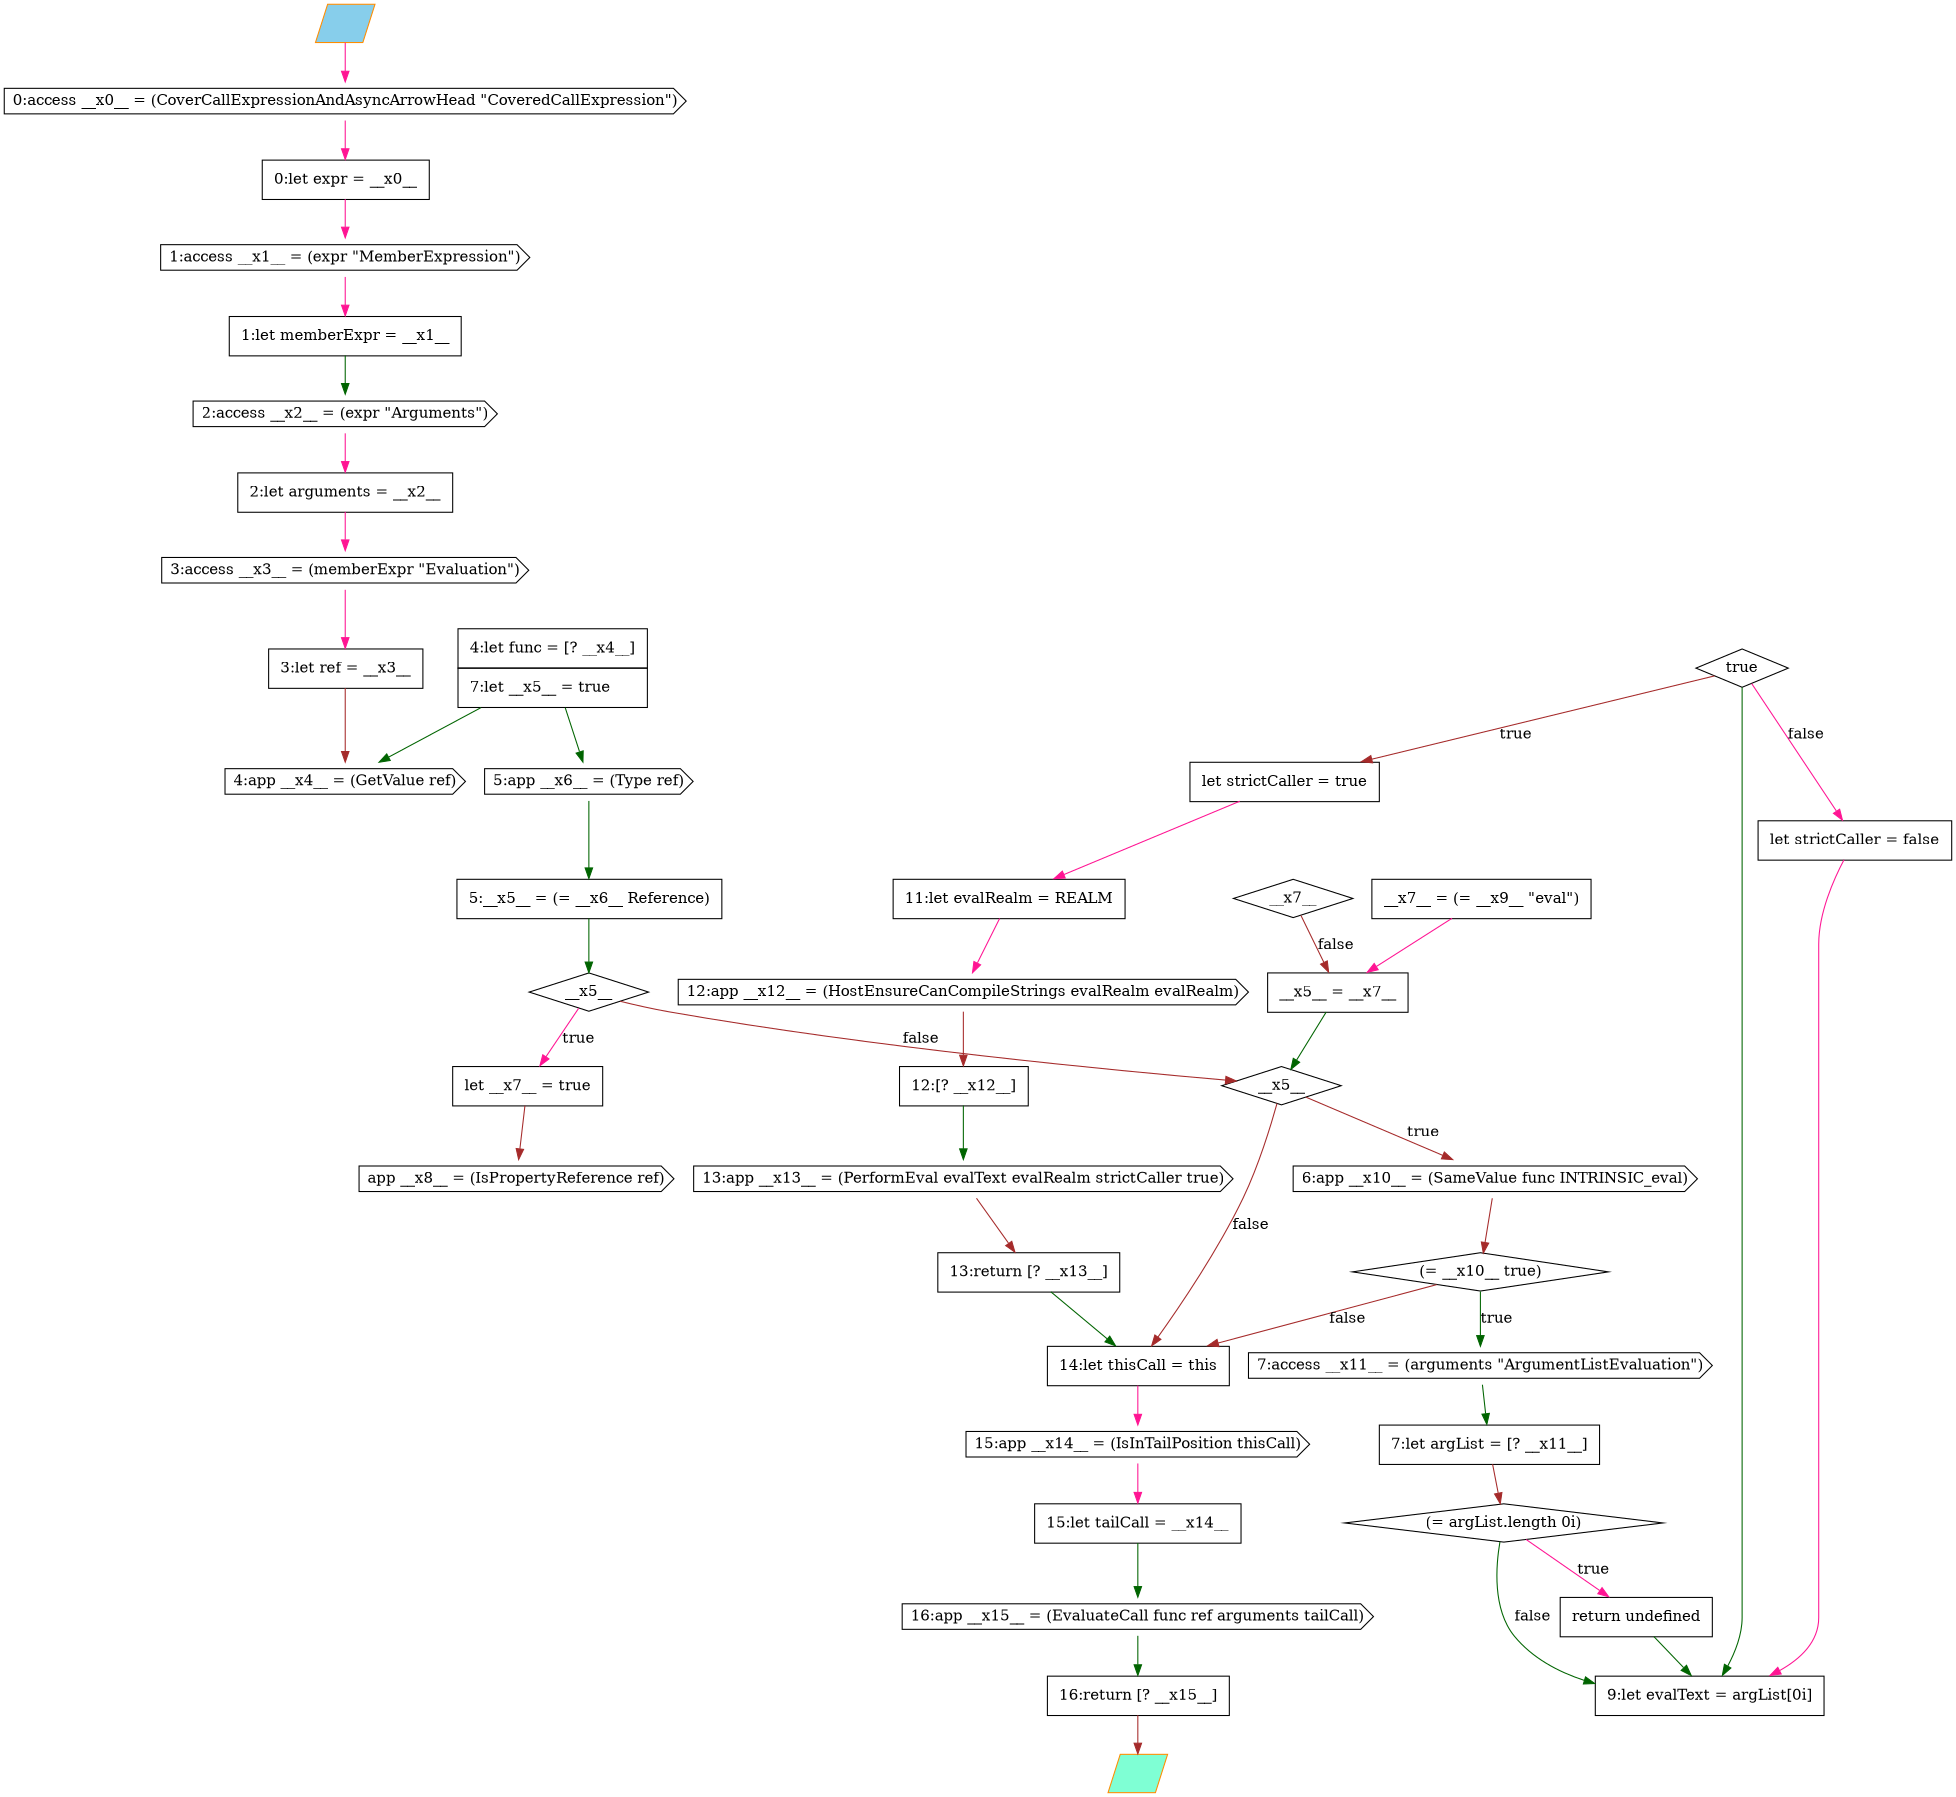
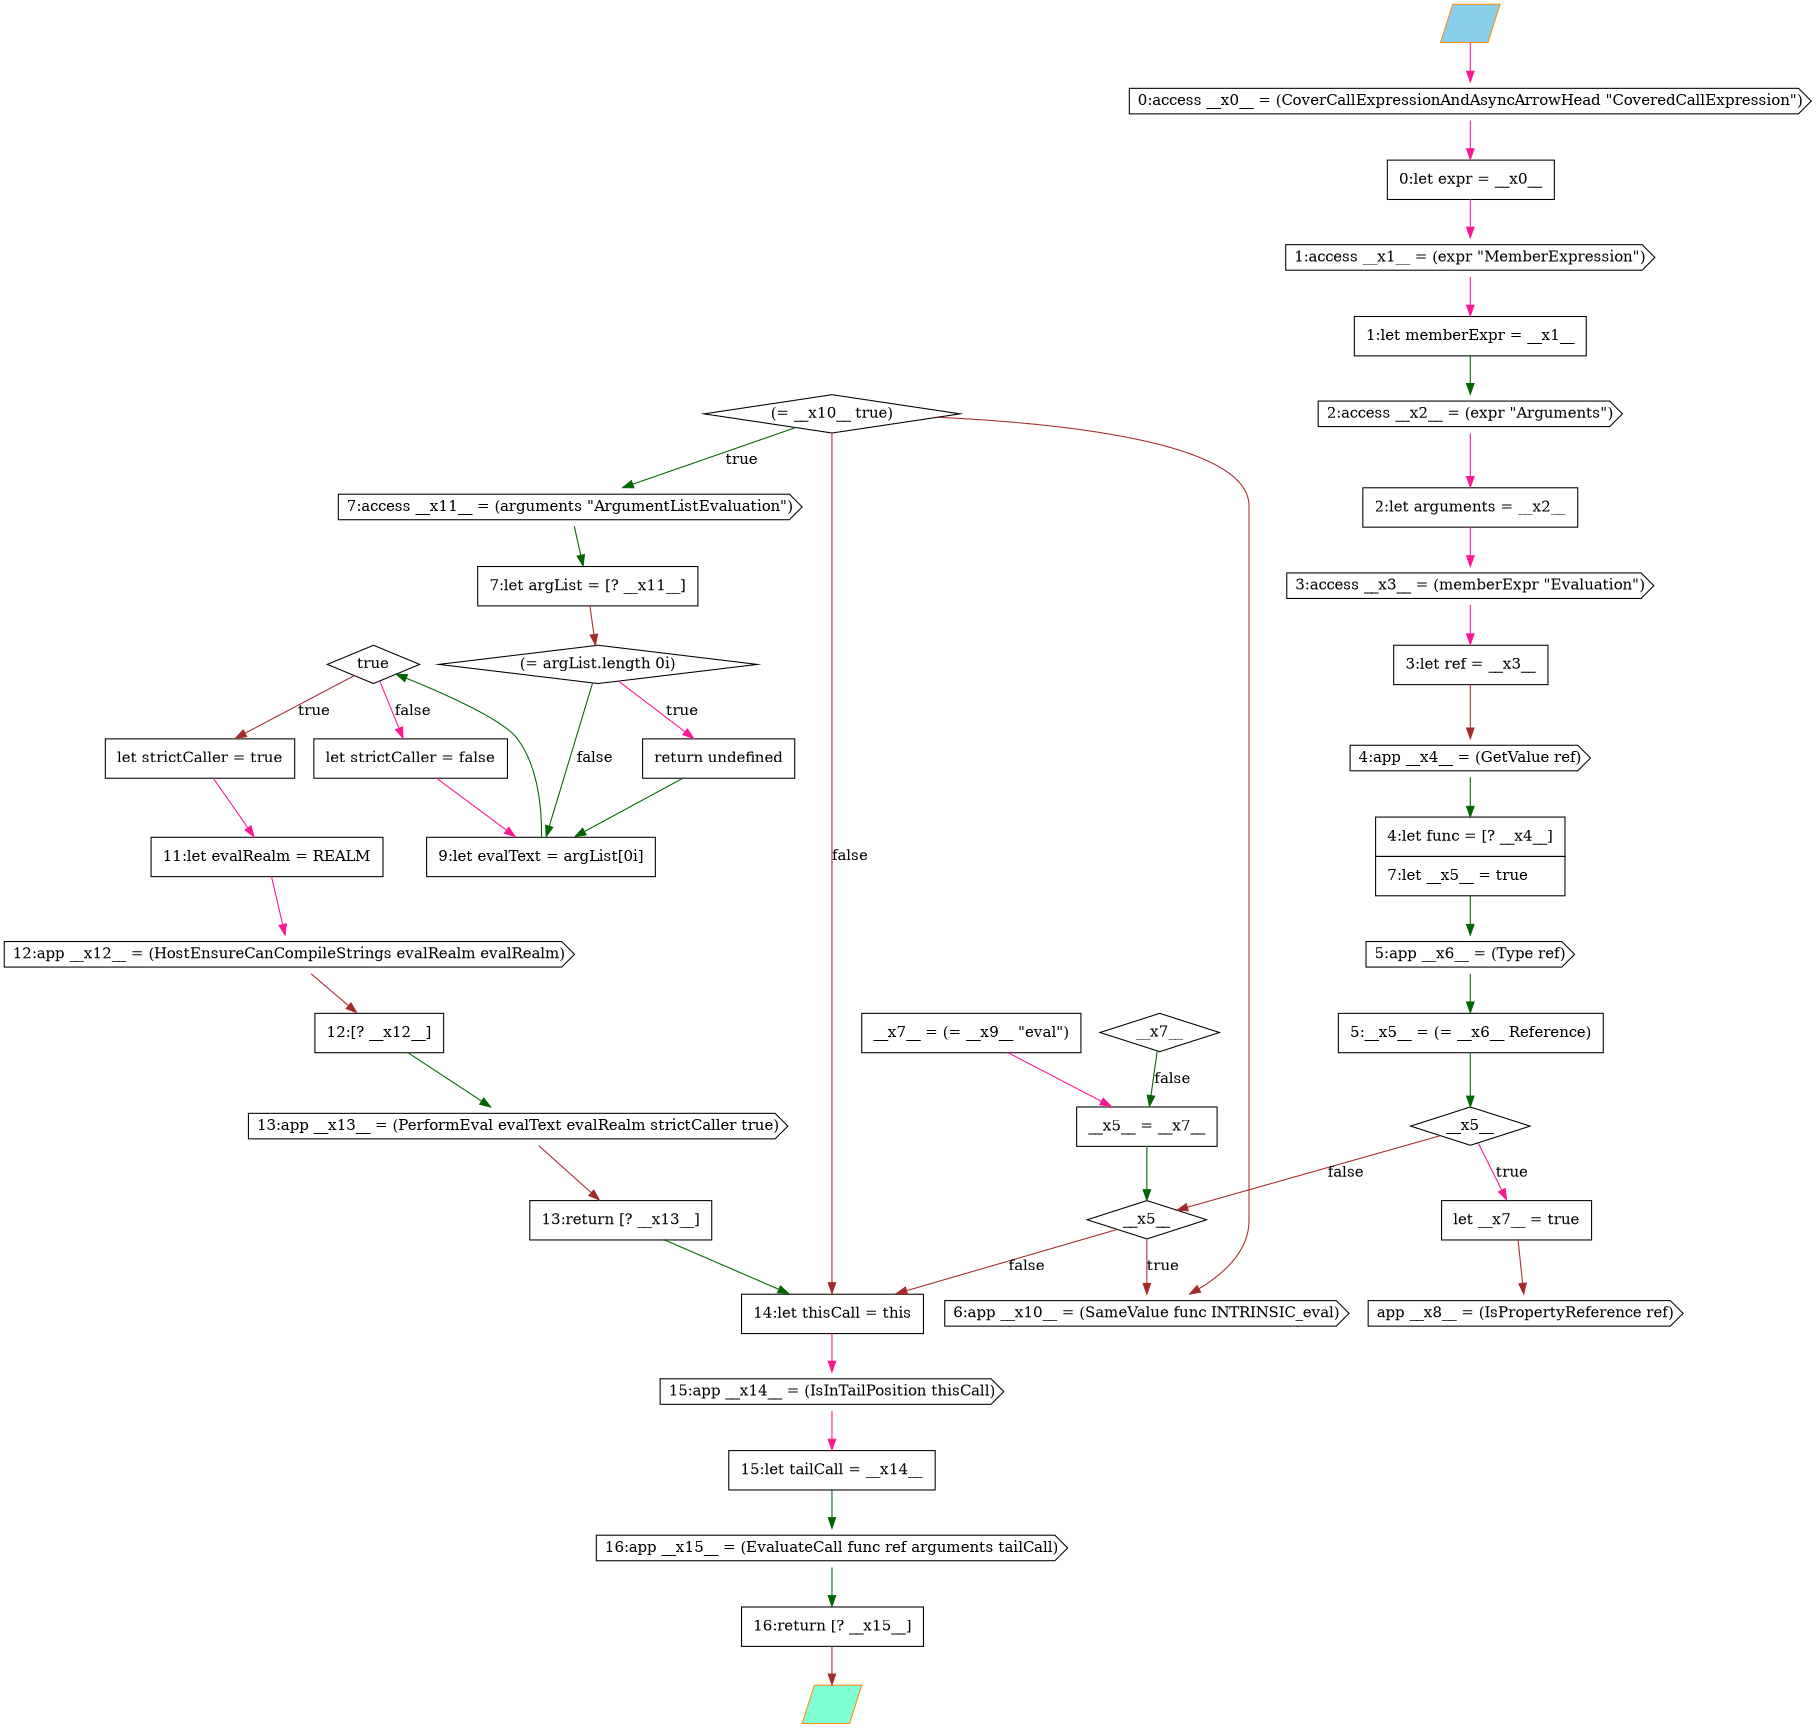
(435, 732) -> (1470, 792)
(1312, 939) -> (1154, 1073)
(1742, 1178) -> (509, 730)
(1489, 1220) -> (1249, 738)
